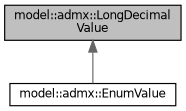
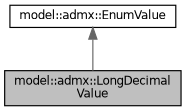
(93, 68) -> (93, 55)
